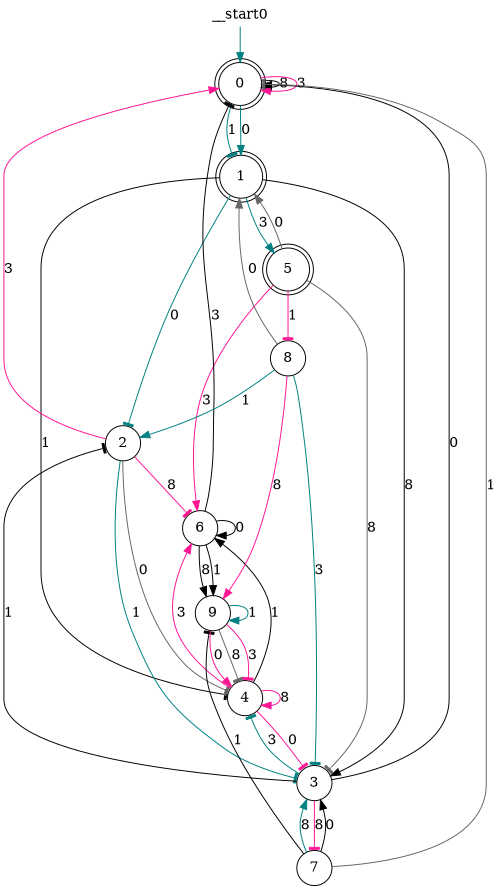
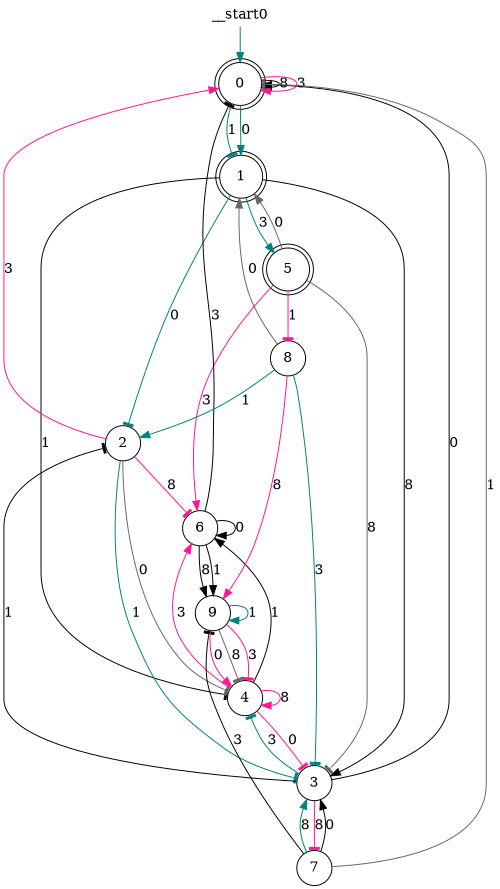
(238, 741) -> (238, 741)
